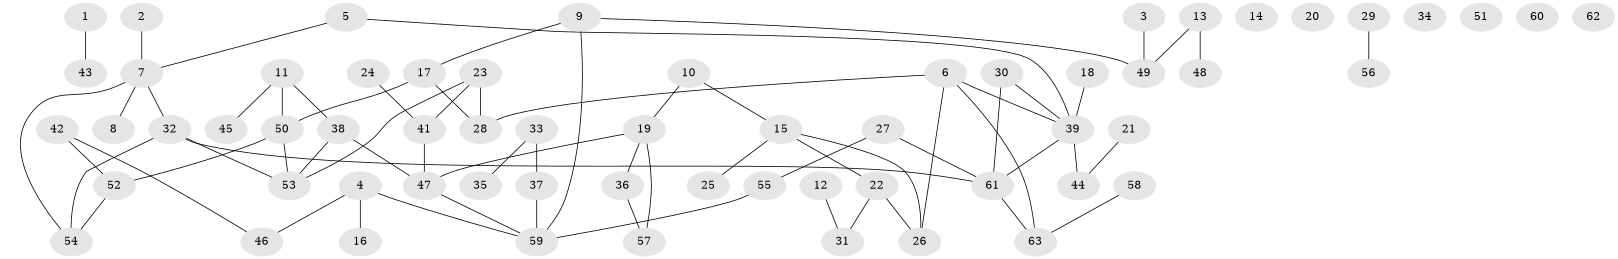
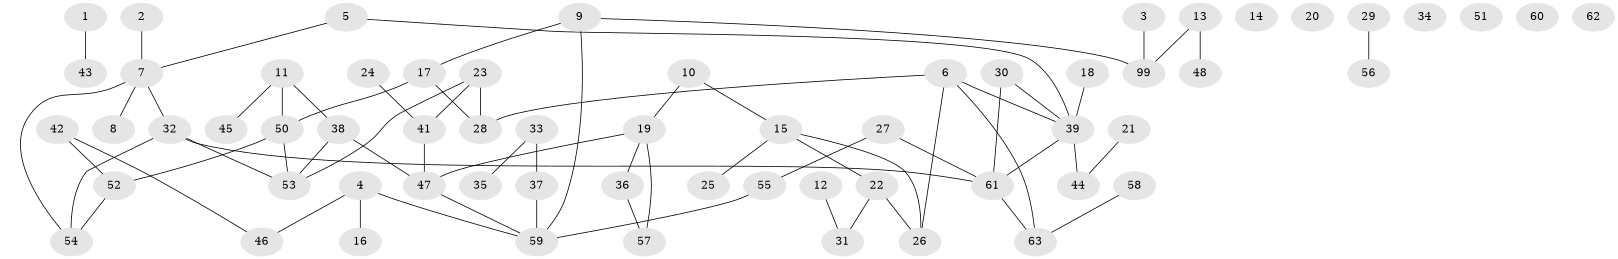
(1144, 73) -> (1144, 73)
